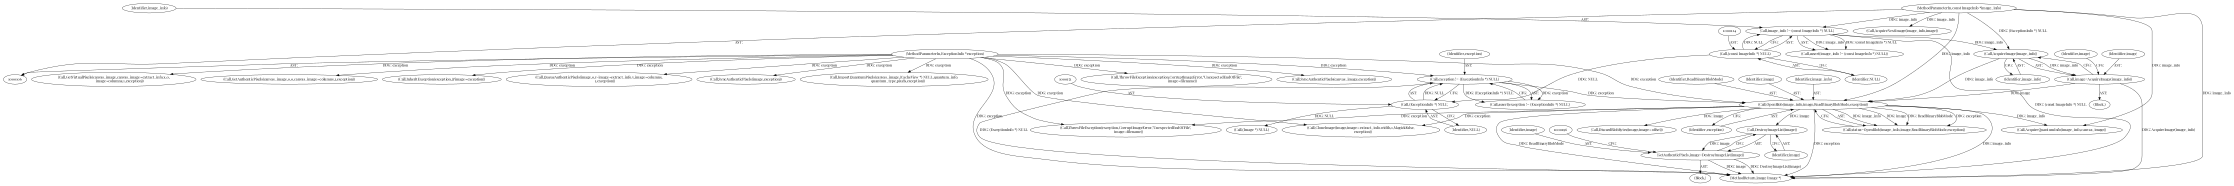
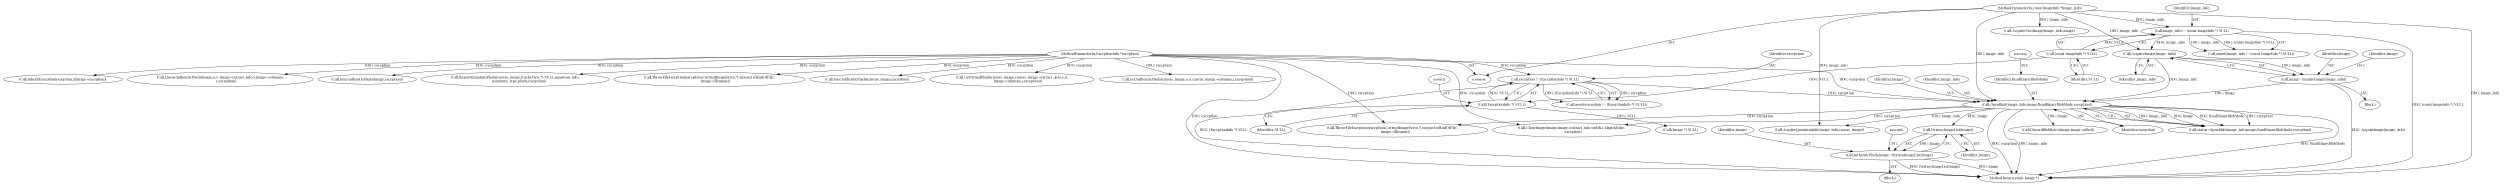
(2023, 31) -> (2124, 31)
(1729, 43) -> (2021, 65)
(1756, 178) -> (2014, 178)
